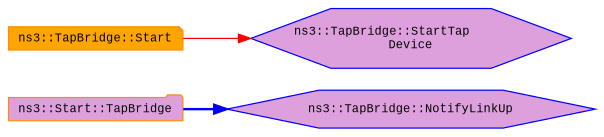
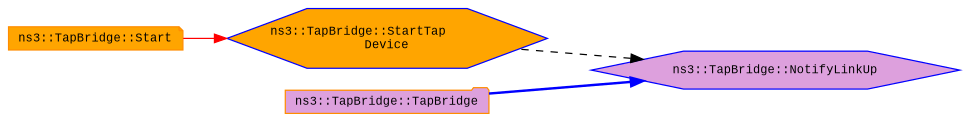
(411, 38) -> (387, 38)
none -> (575, 54)
(96, 109) -> (387, 102)
